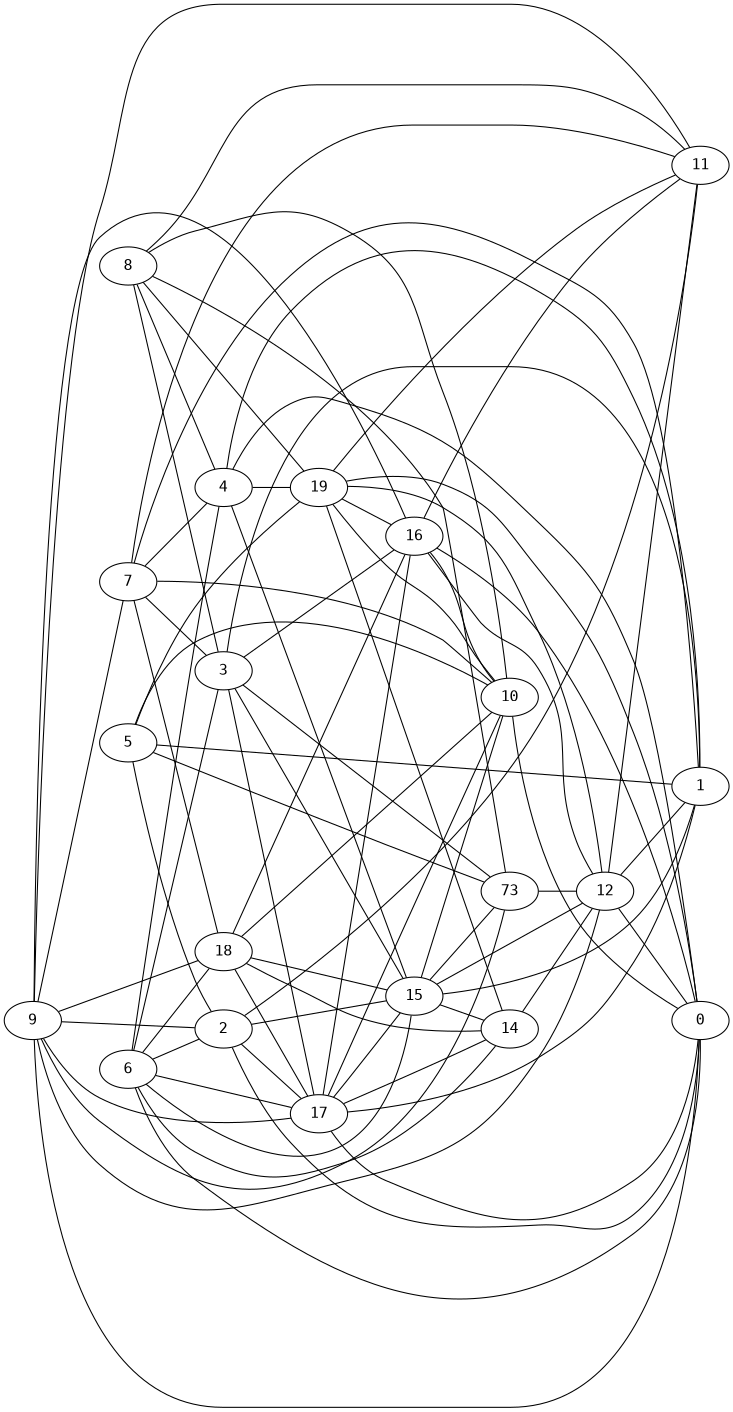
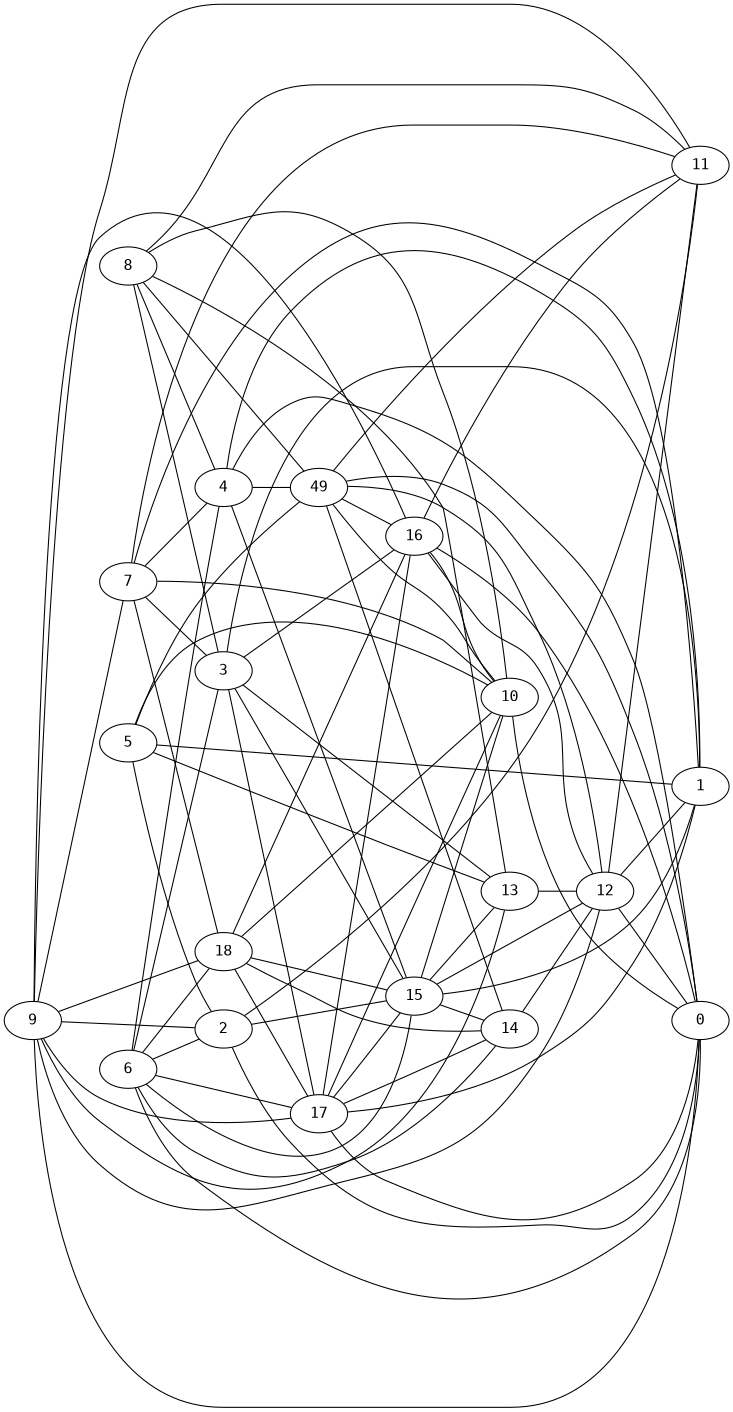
(319, 487) -> (319, 487)
(510, 891) -> (510, 891)
(271, 1071) -> none
